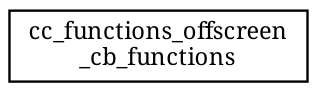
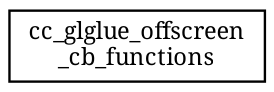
(158, 46) -> (137, 46)
